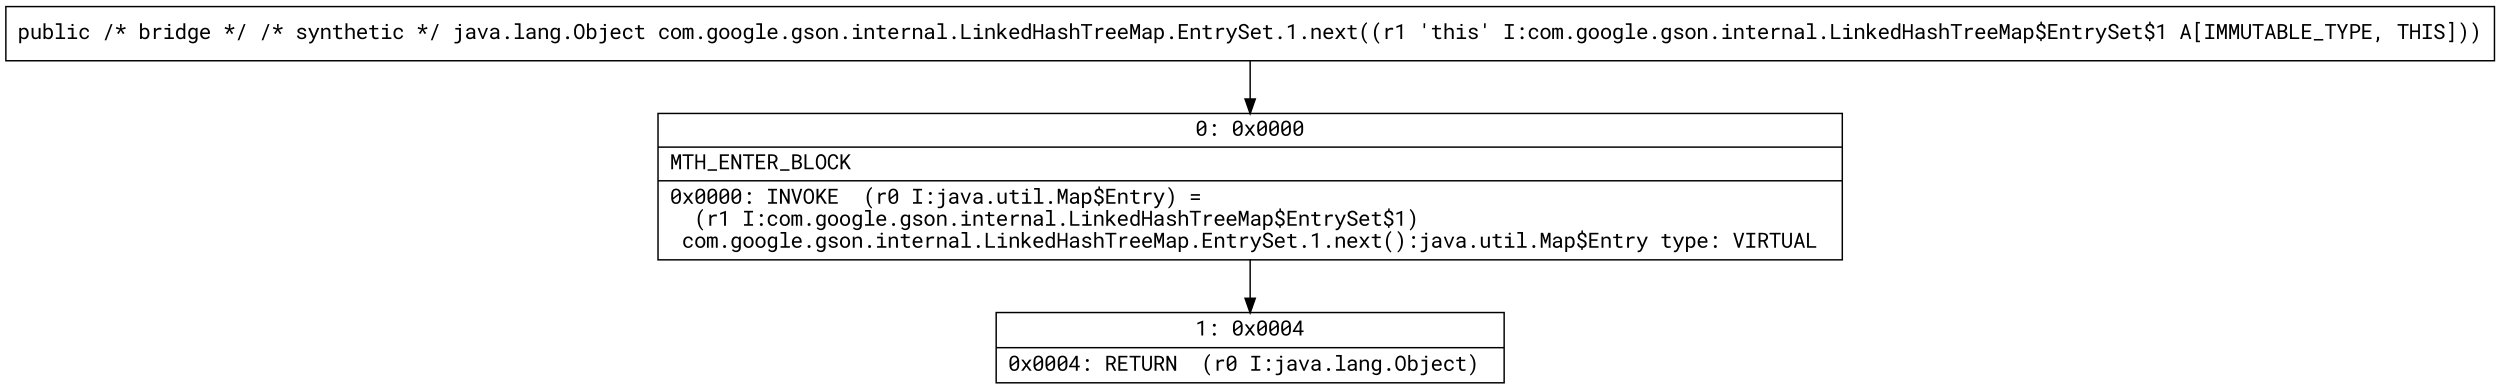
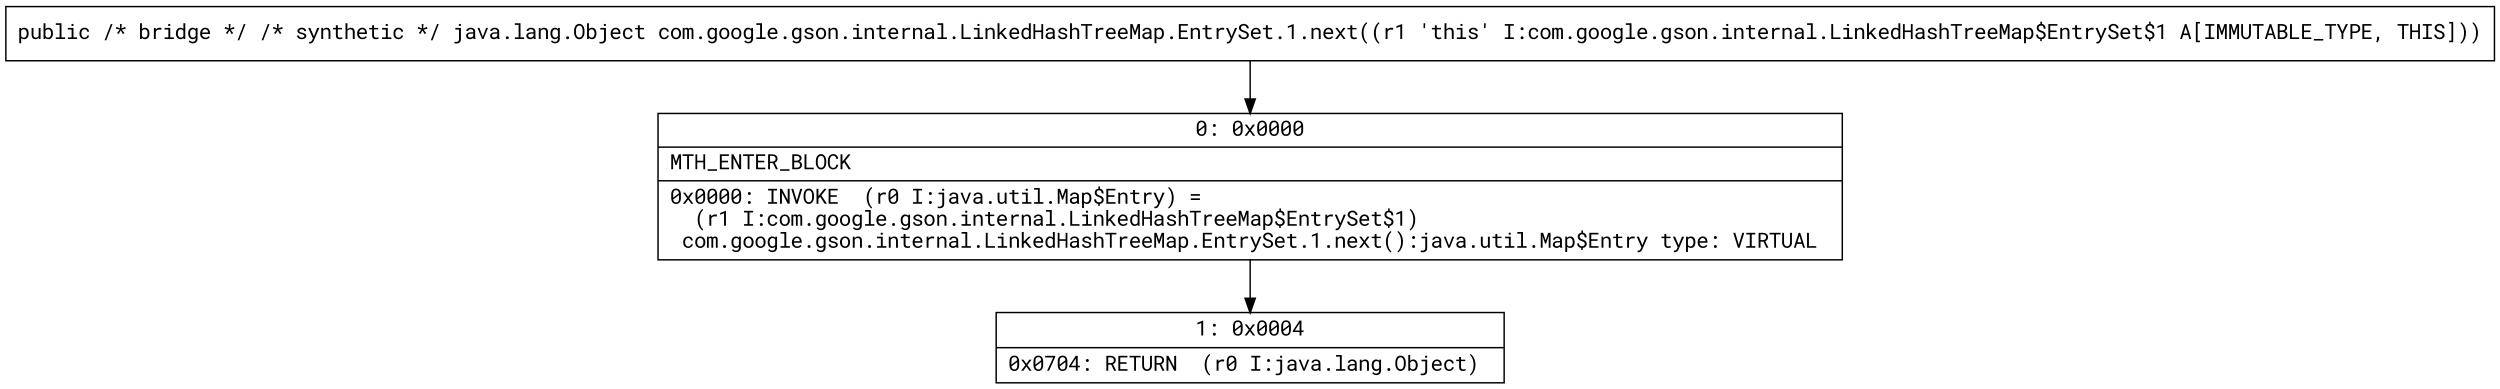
(1250, 365) -> (1250, 365)
